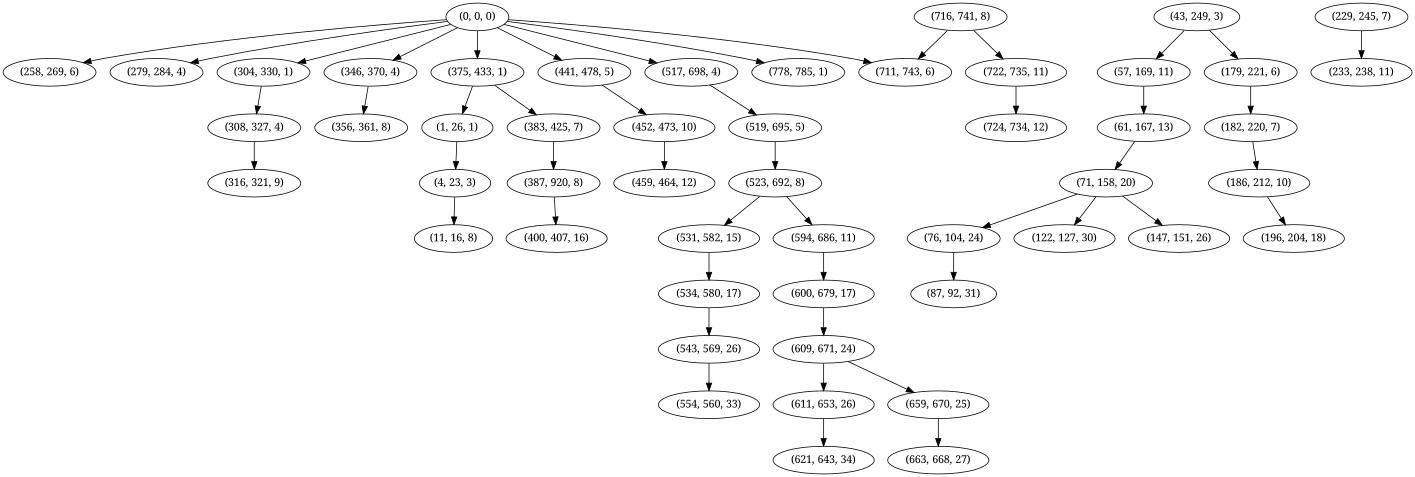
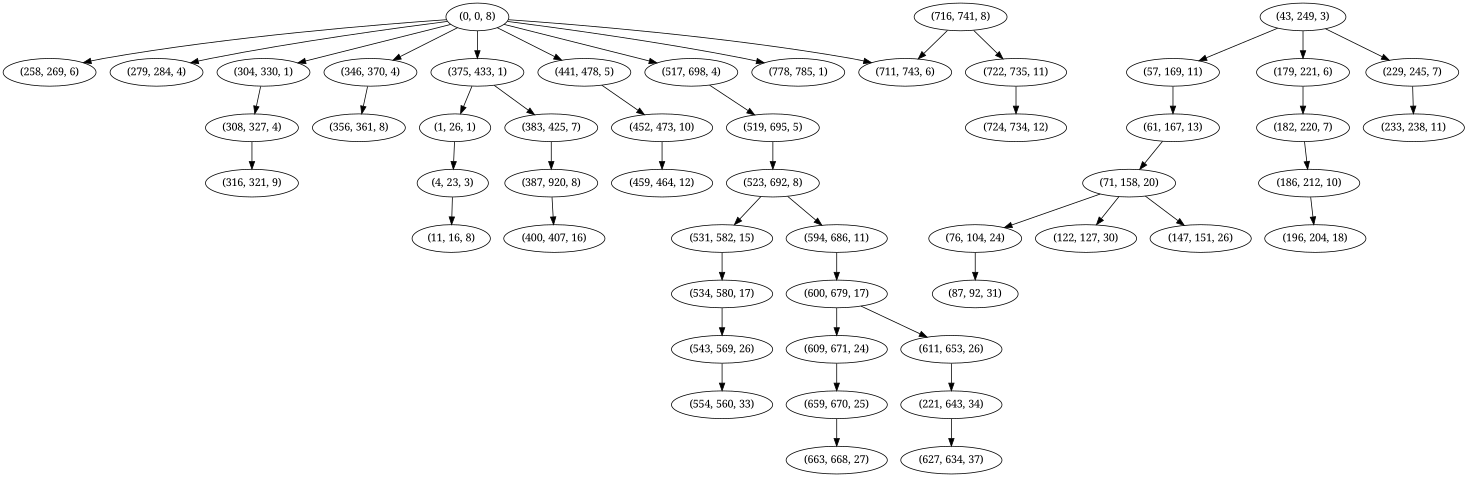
(477, 17) -> (477, 17)
none -> (1354, 43)
(824, 373) -> (890, 320)
(824, 460) -> (951, 405)
none -> (951, 460)
